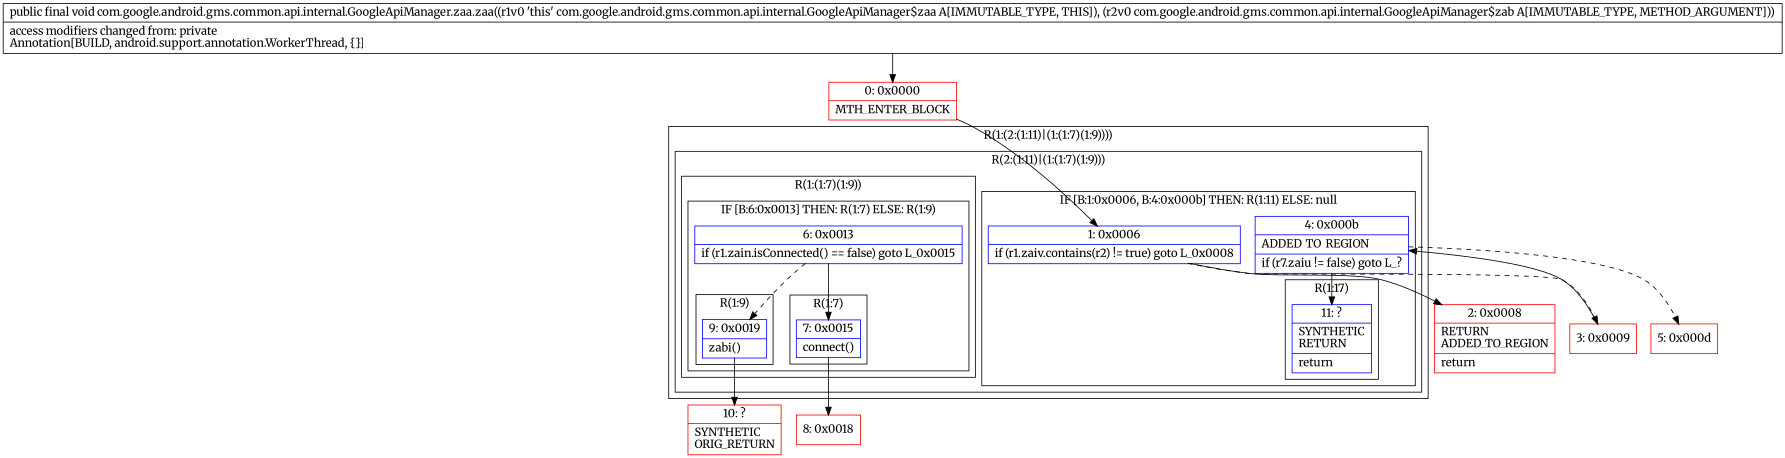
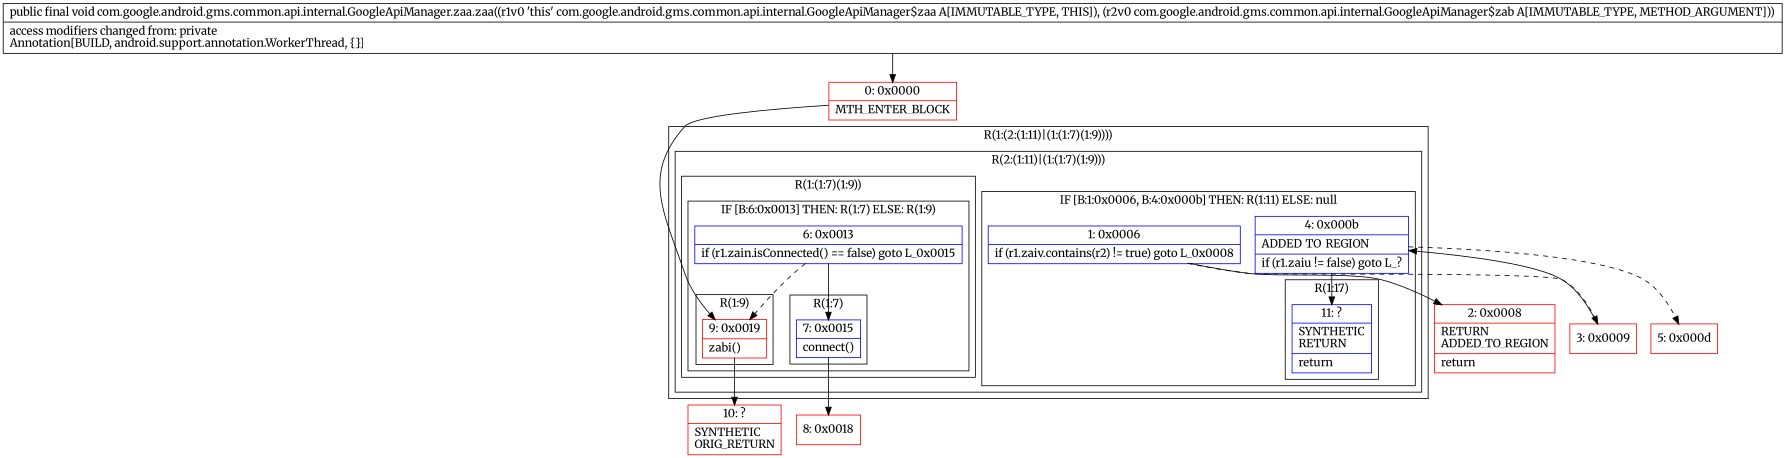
(1028, 164) -> (678, 136)
(1332, 263) -> (1332, 263)
(735, 339) -> (735, 339)
